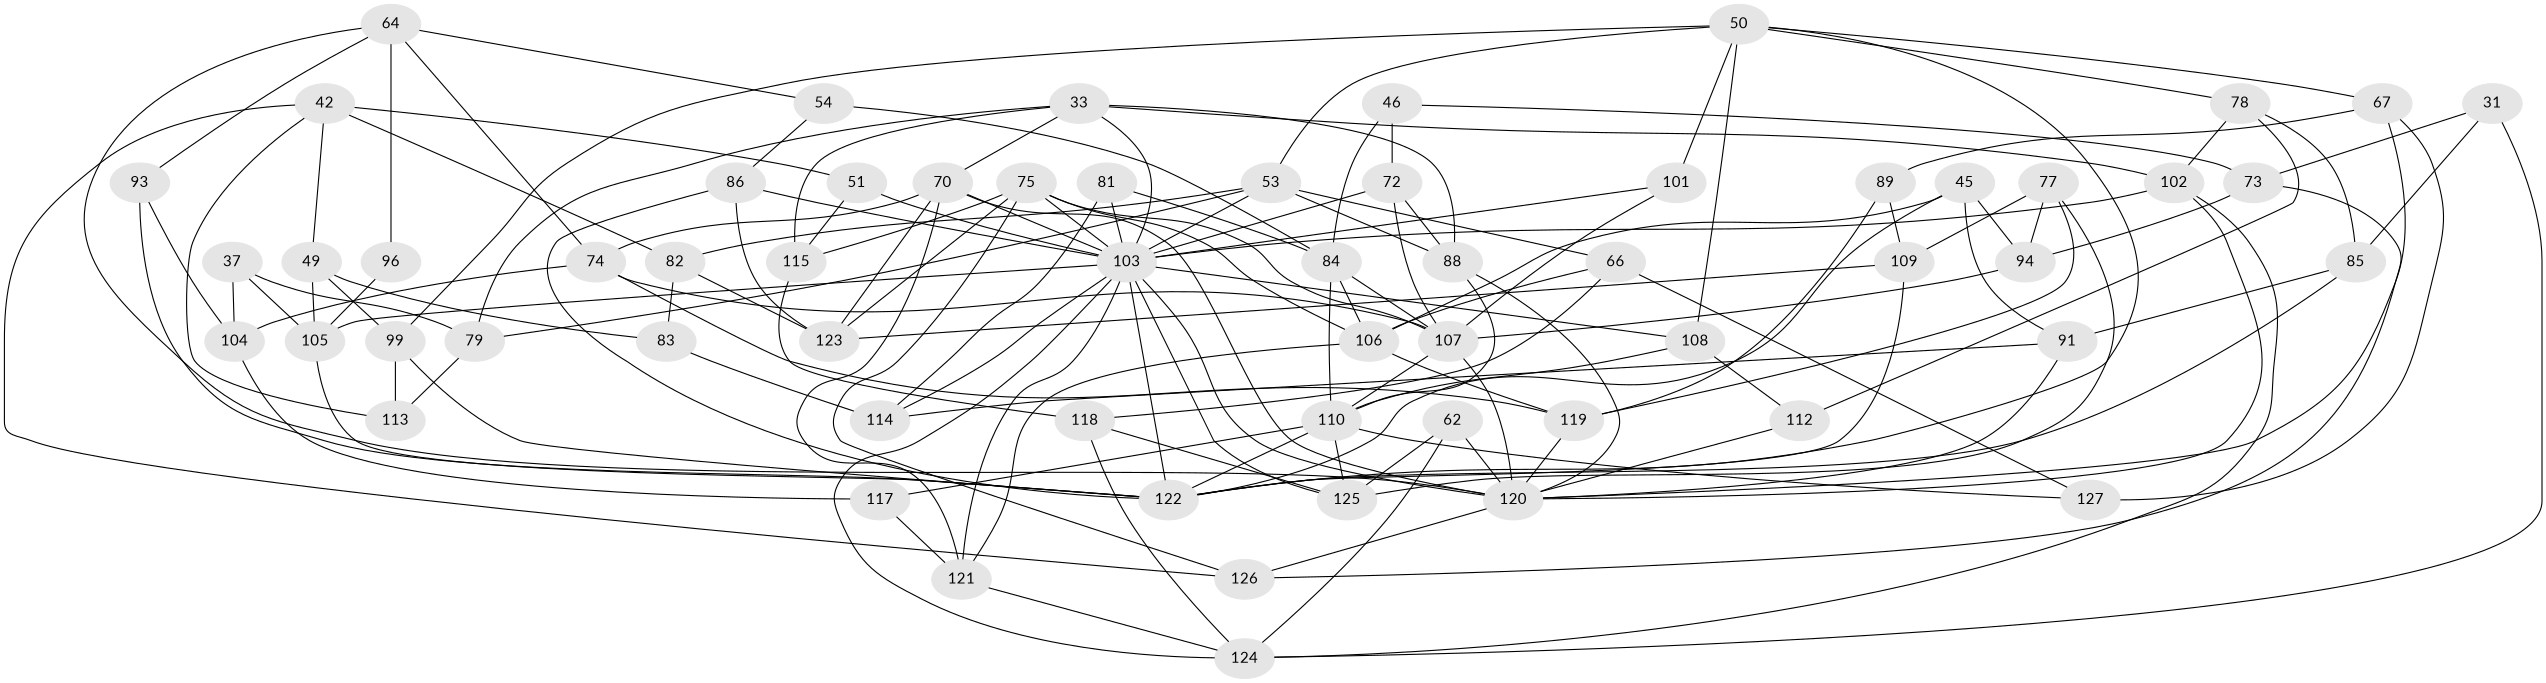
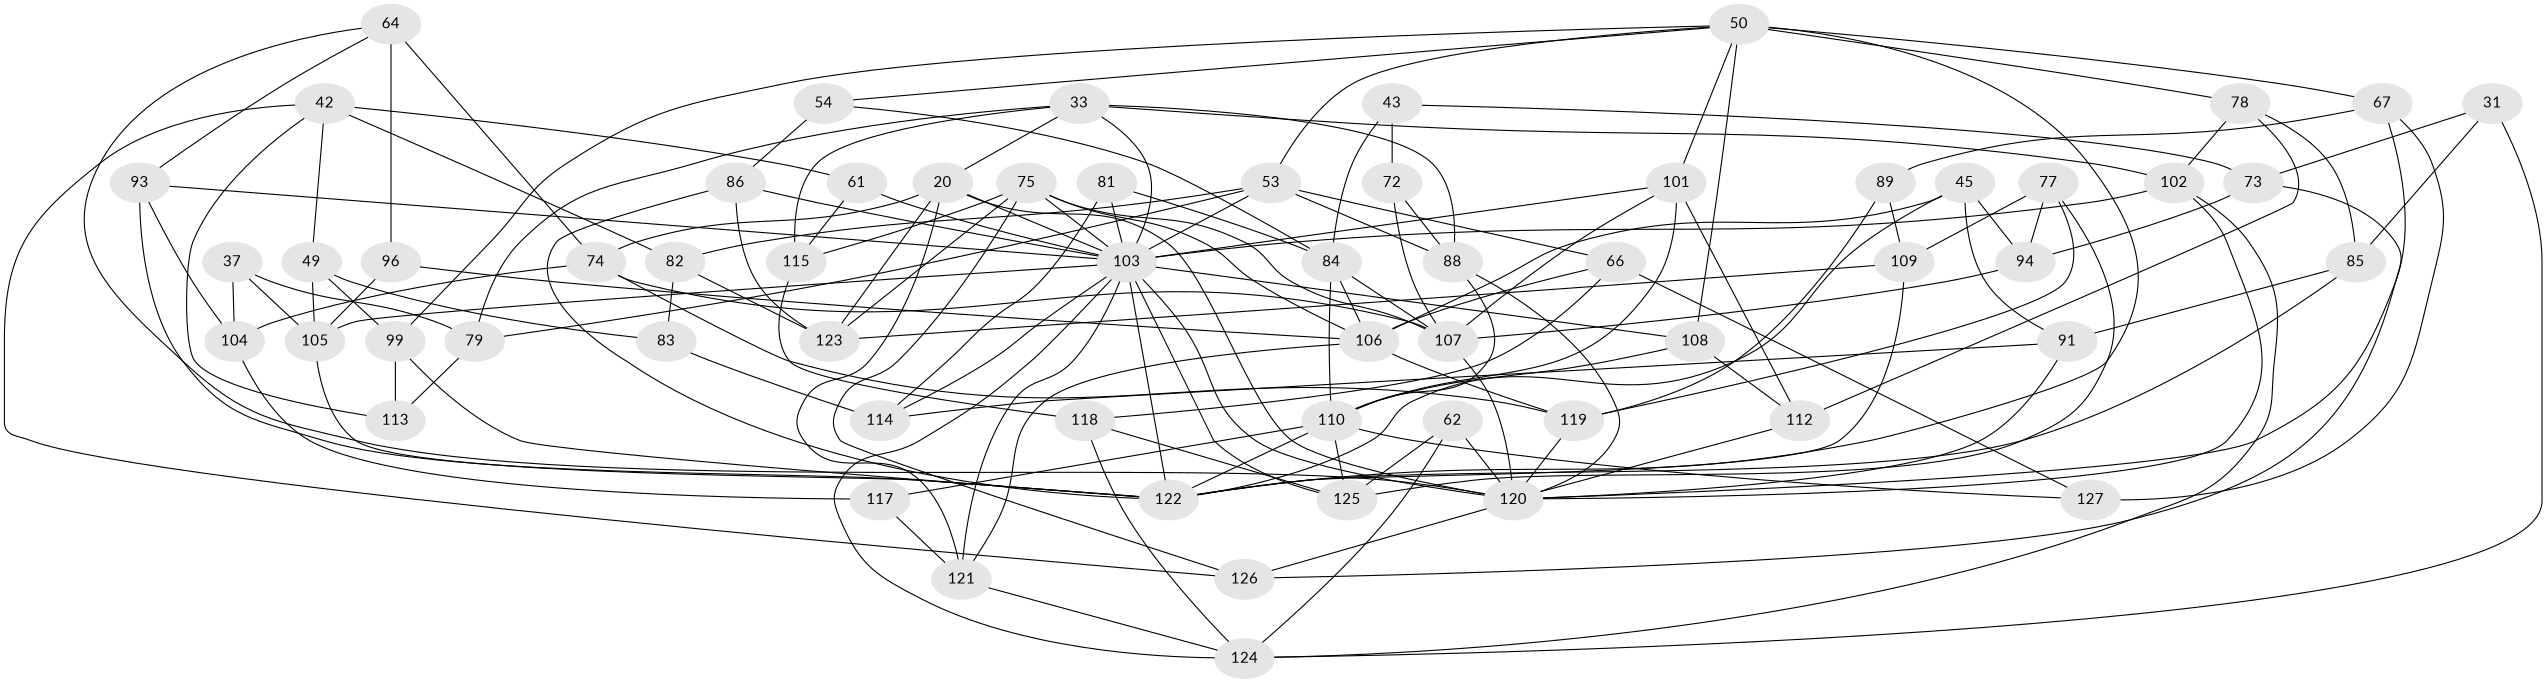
(607, 64) -> (1281, 63)
(1392, 104) -> (1392, 104)
(857, 183) -> (857, 183)
(943, 183) -> (943, 183)
(1275, 218) -> (633, 222)
none -> (1738, 302)
none -> (971, 315)
(1401, 374) -> (1559, 360)
